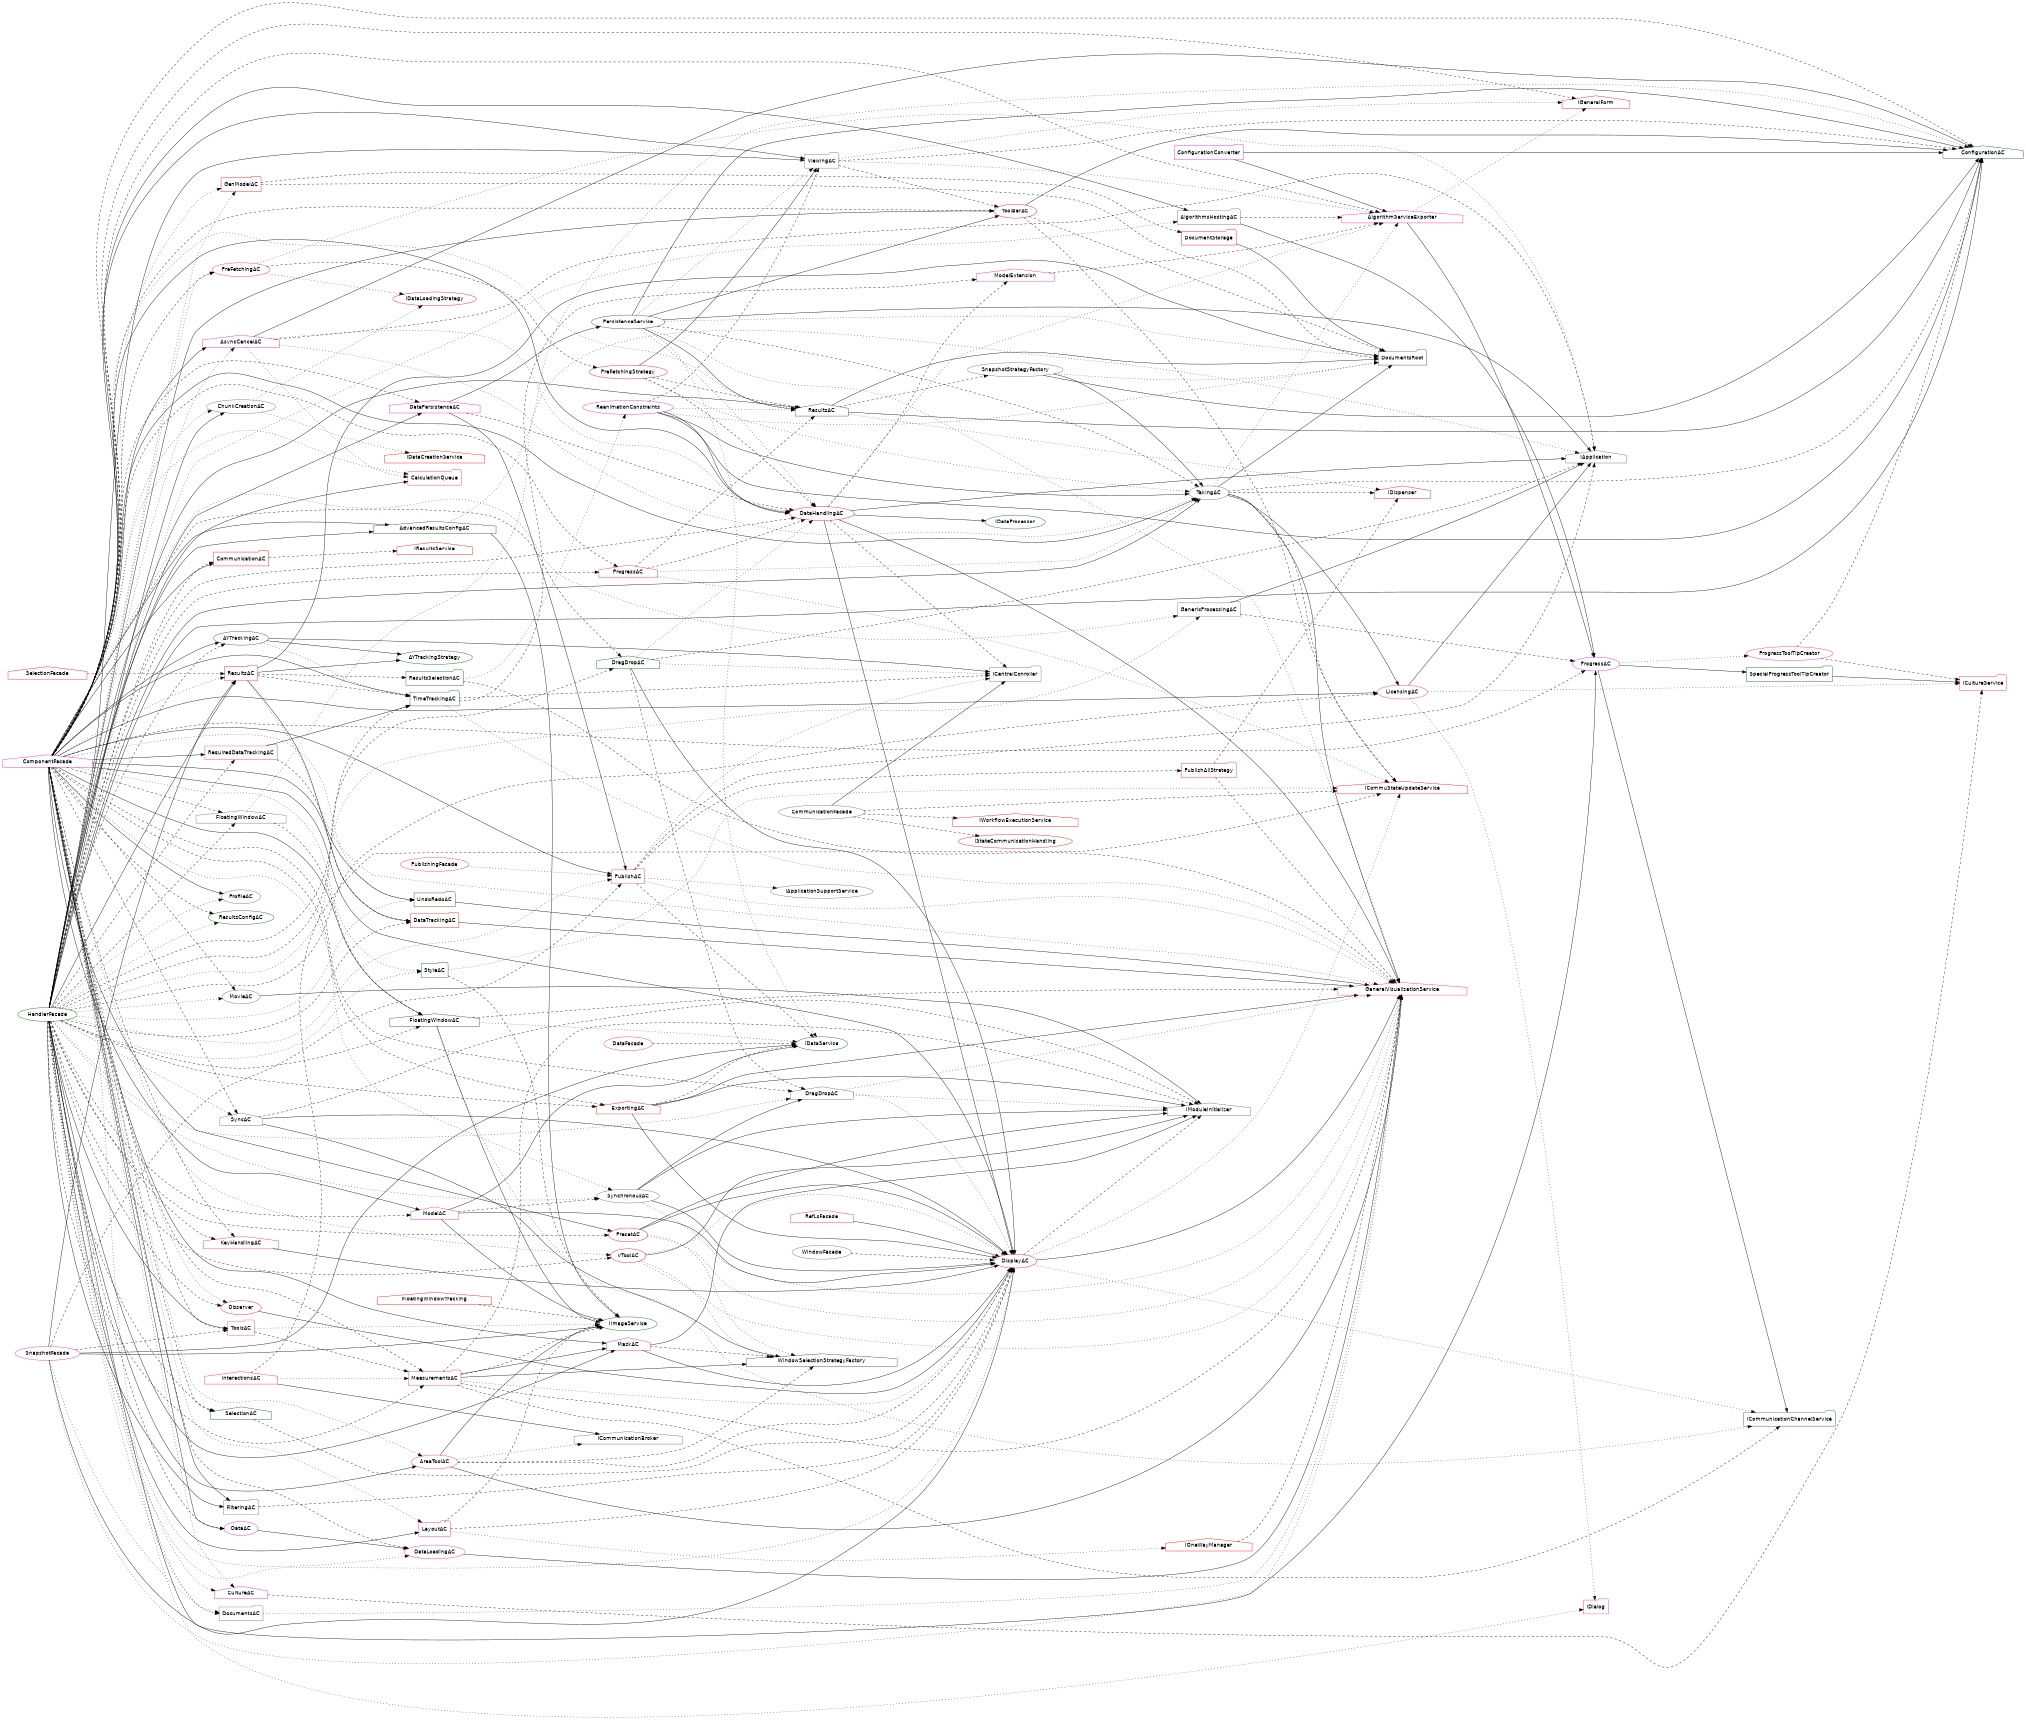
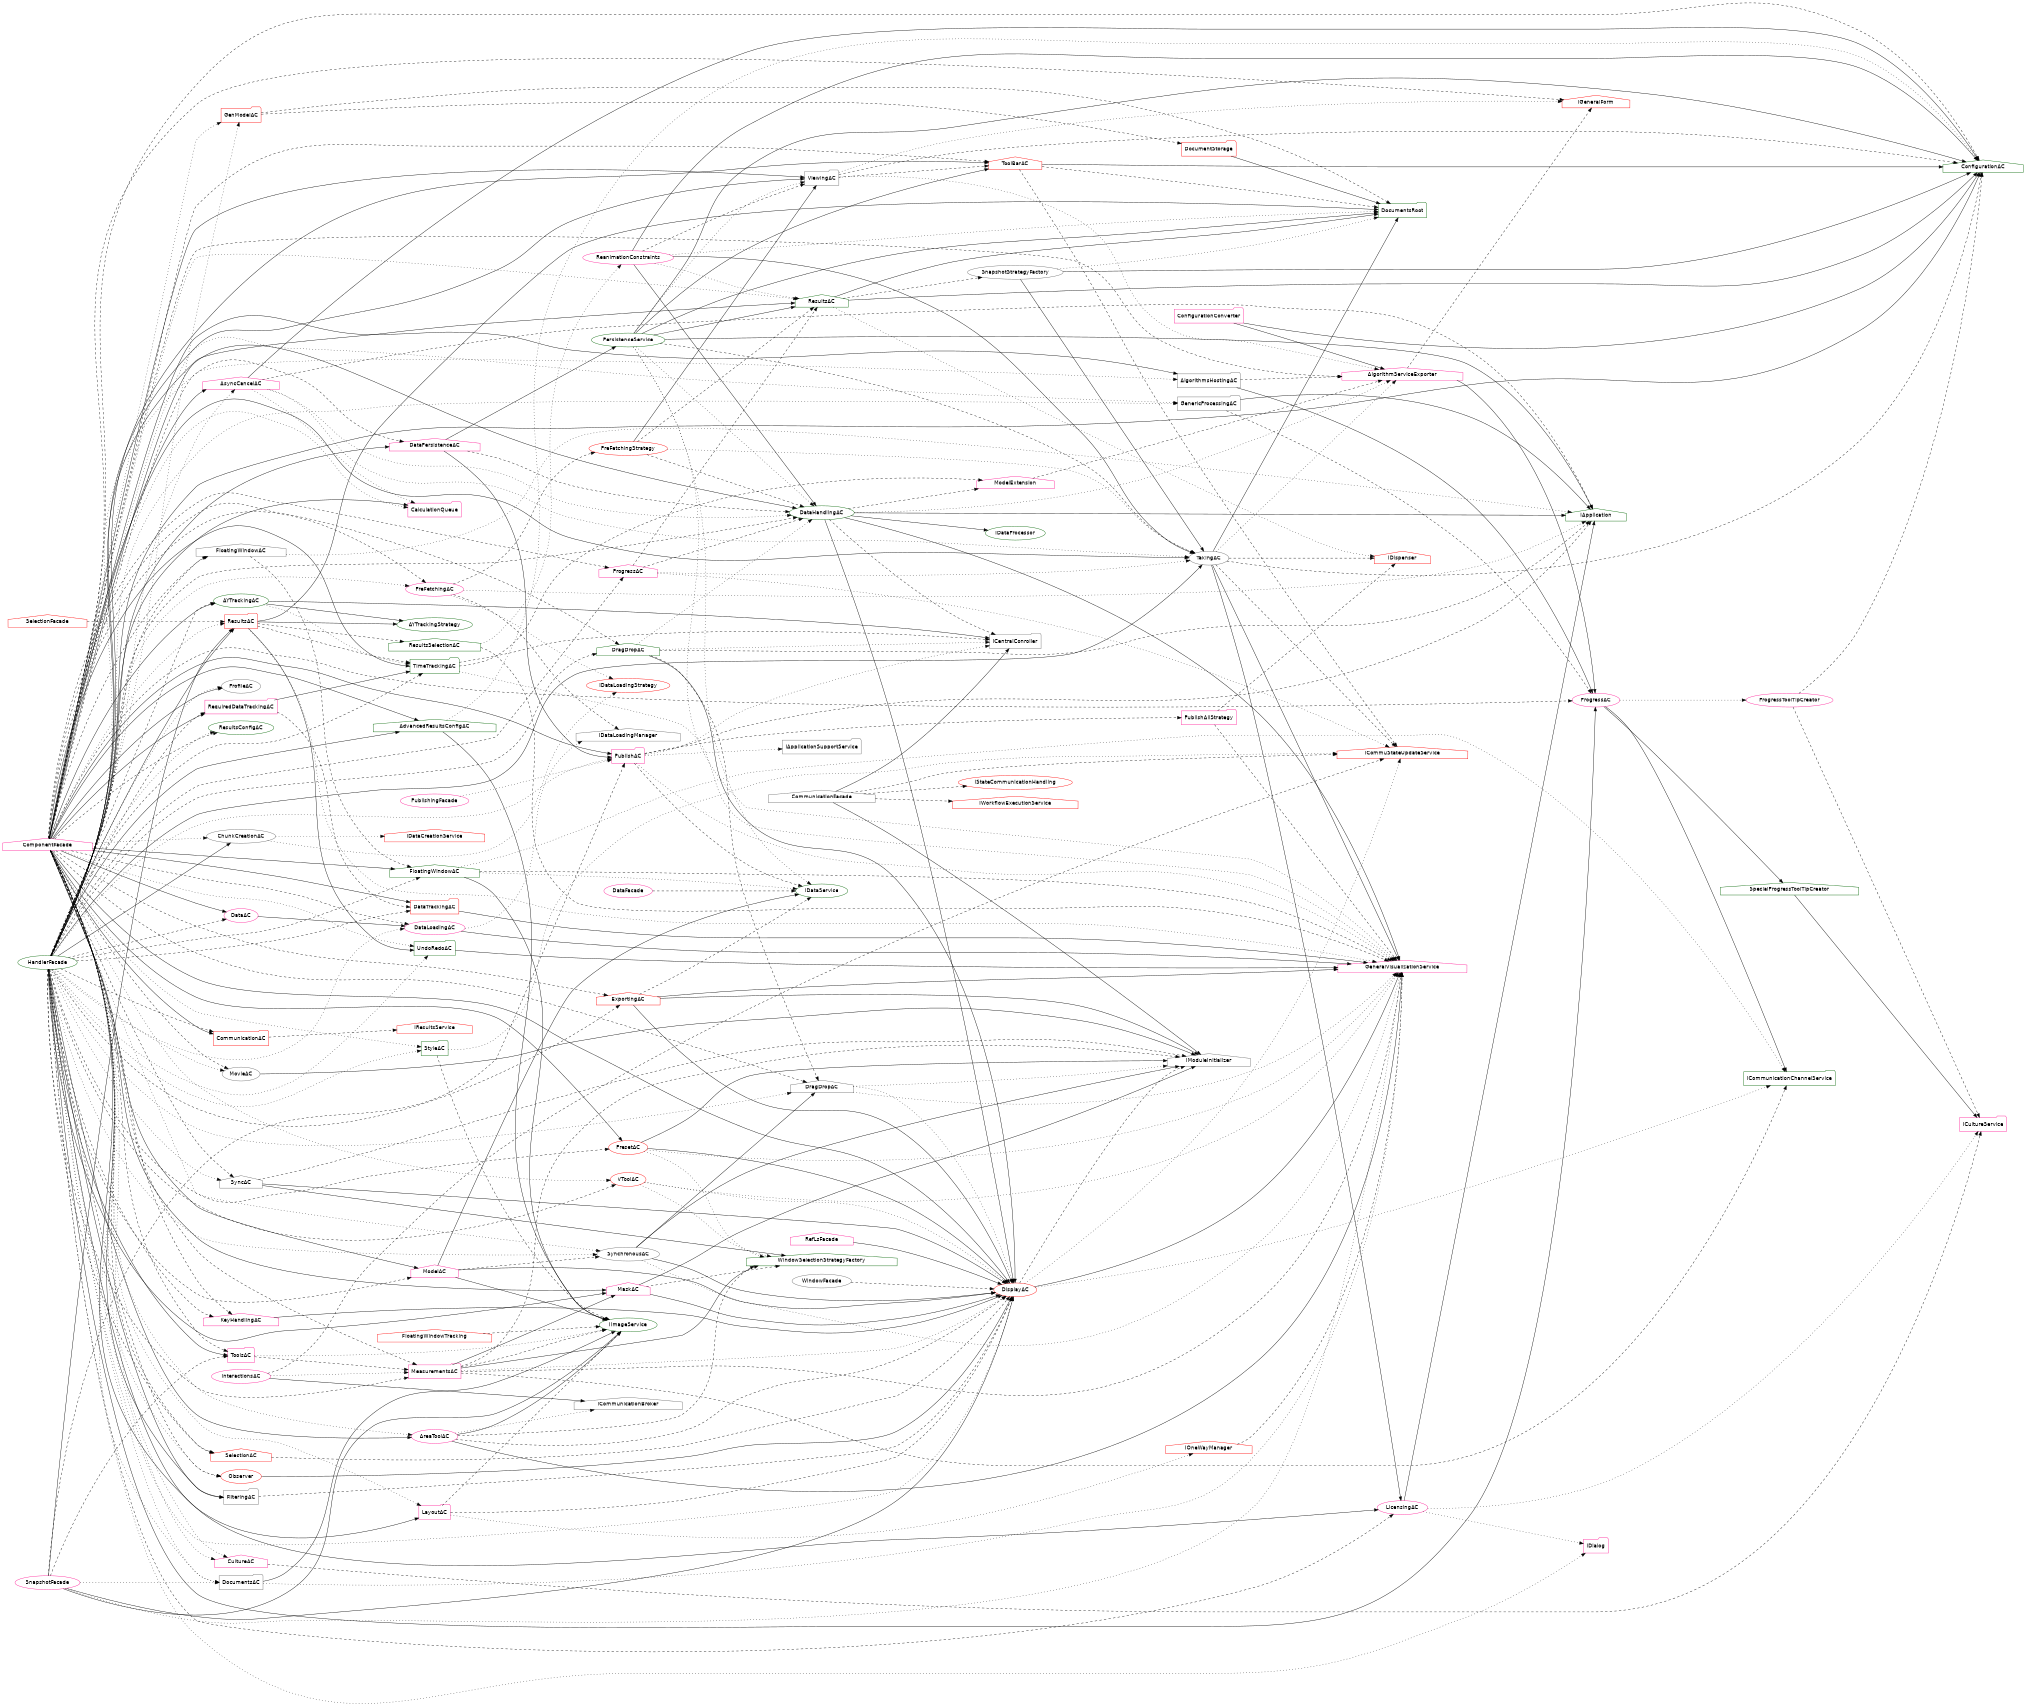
(1498, 161) -> (1498, 240)
(1015, 211) -> (1015, 164)
(1021, 316) -> (1002, 242)
(1596, 457) -> (1596, 515)
(822, 514) -> (822, 513)
(1790, 674) -> (1790, 889)
(435, 678) -> (435, 645)
none -> (628, 736)
(822, 812) -> (822, 797)
(822, 891) -> (822, 747)
(901, 1164) -> (1020, 921)
(405, 1174) -> none
(241, 1378) -> (241, 1376)
none -> (392, 1402)
(241, 1414) -> (241, 1456)
